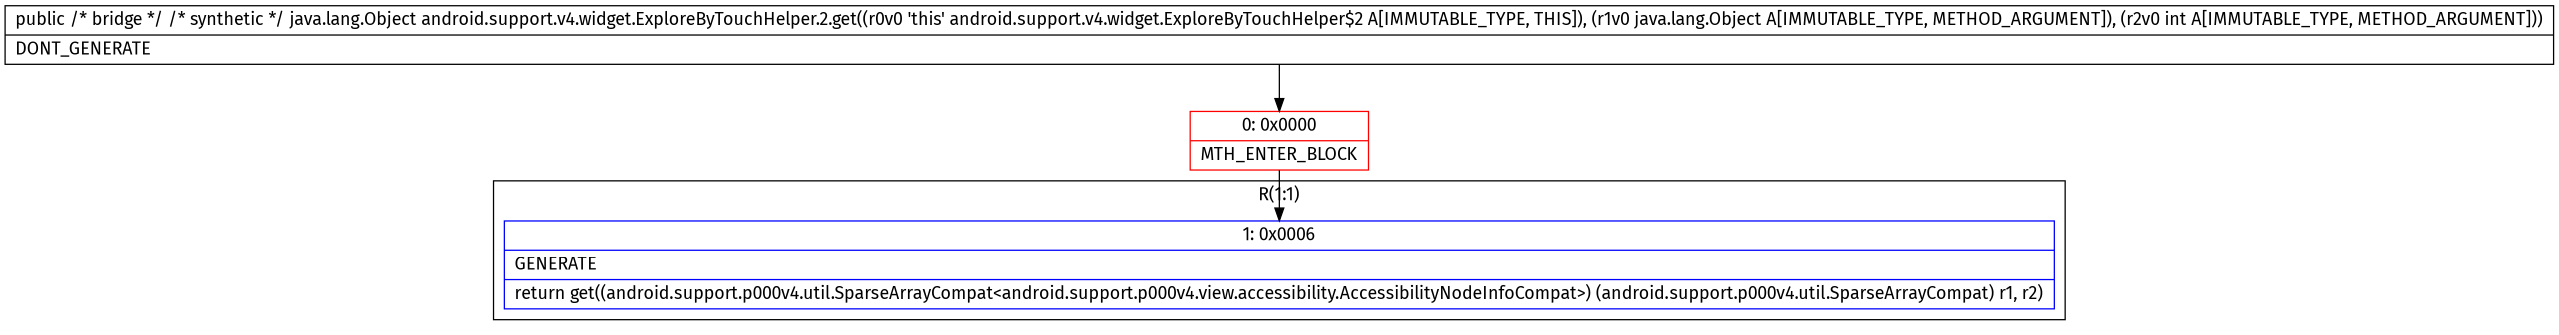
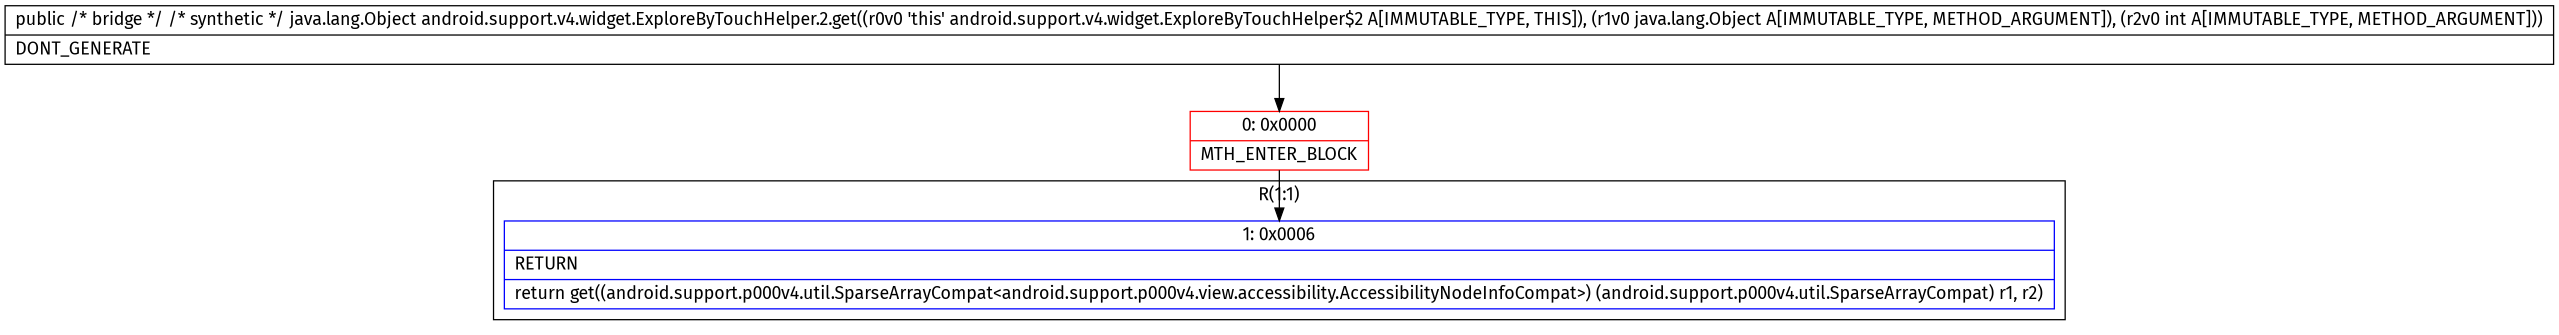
(556, 264) -> (547, 264)
